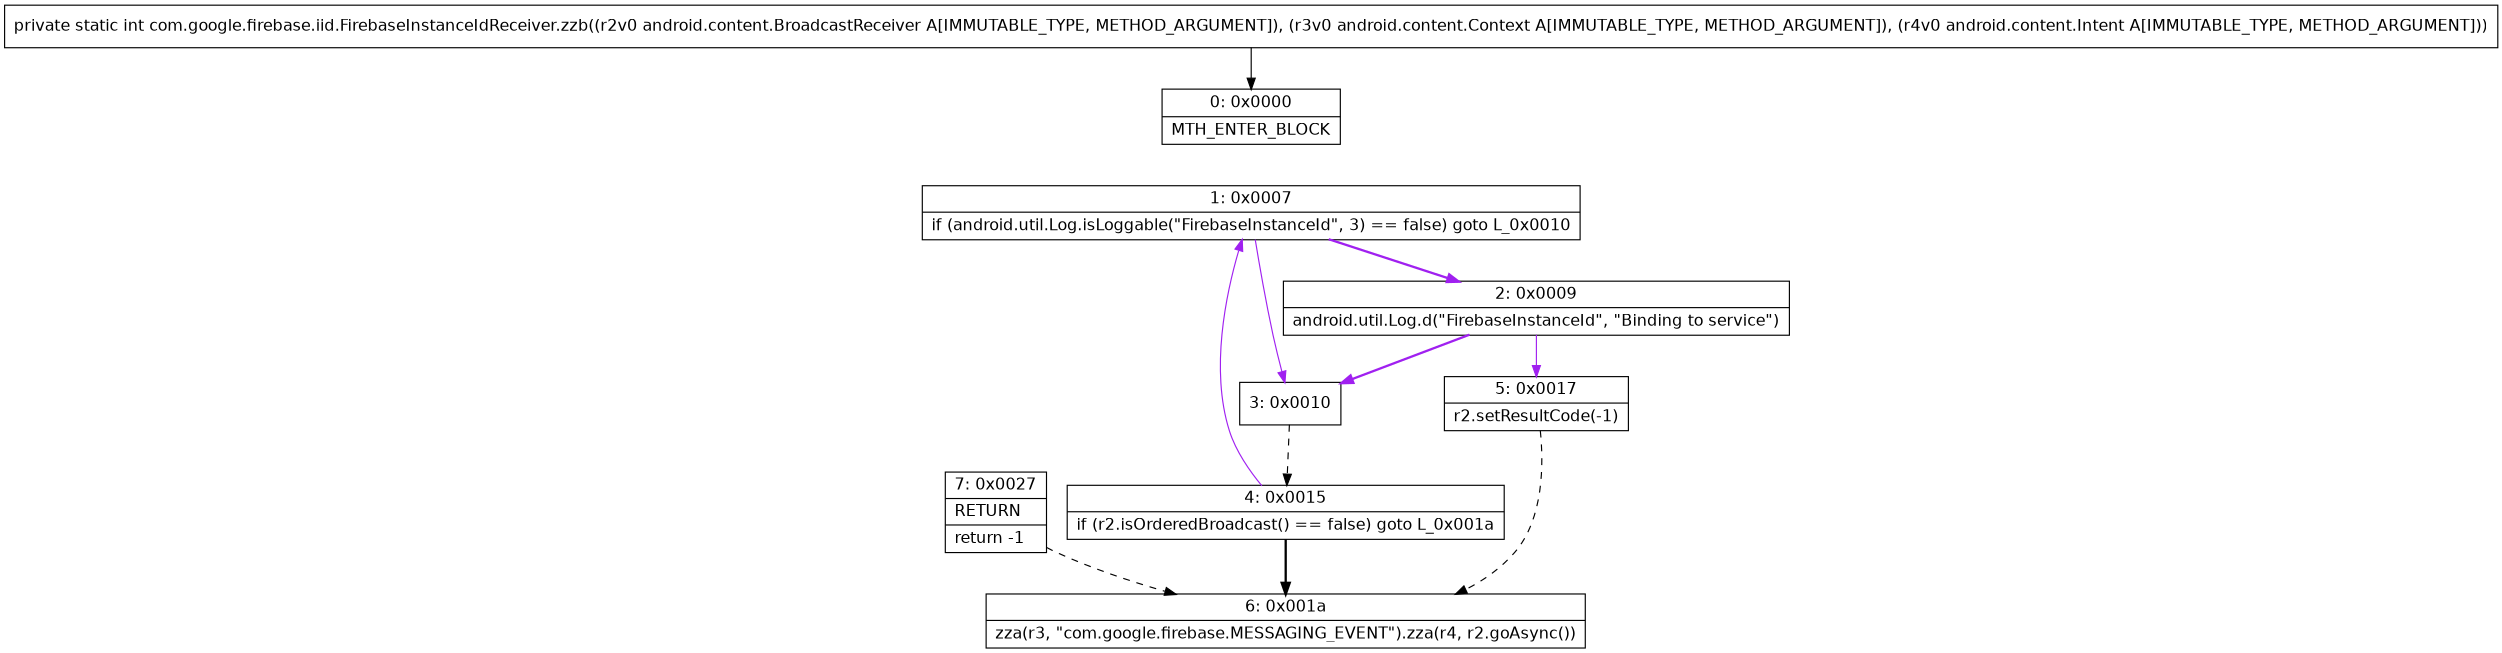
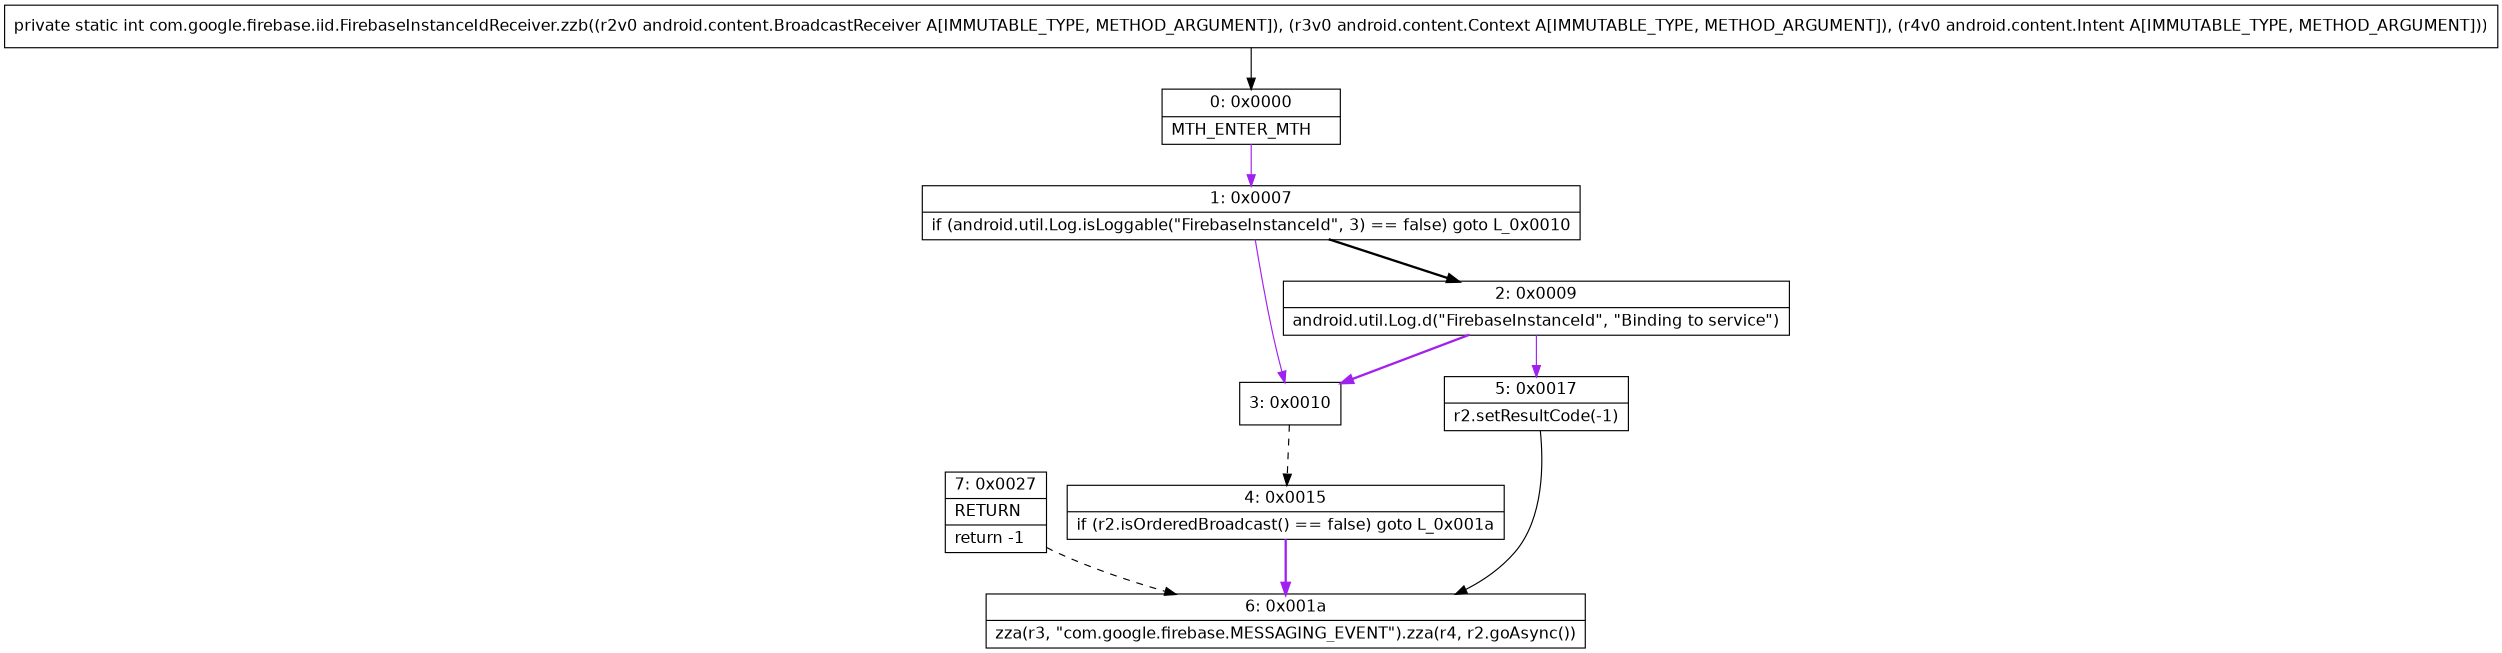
(1251, 130) -> (1241, 130)
(1388, 259) -> (1388, 259)
(1221, 372) -> (1251, 159)
(1531, 524) -> (1531, 524)
(1286, 561) -> (1286, 561)
